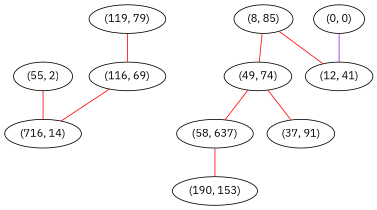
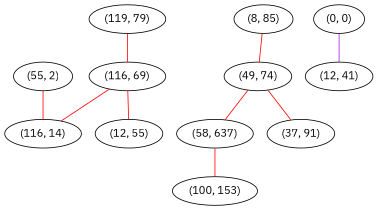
(301, 48) -> none
(43, 134) -> (43, 134)
none -> (129, 134)
(215, 191) -> (215, 191)
